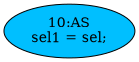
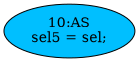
(69, 31) -> (69, 31)
